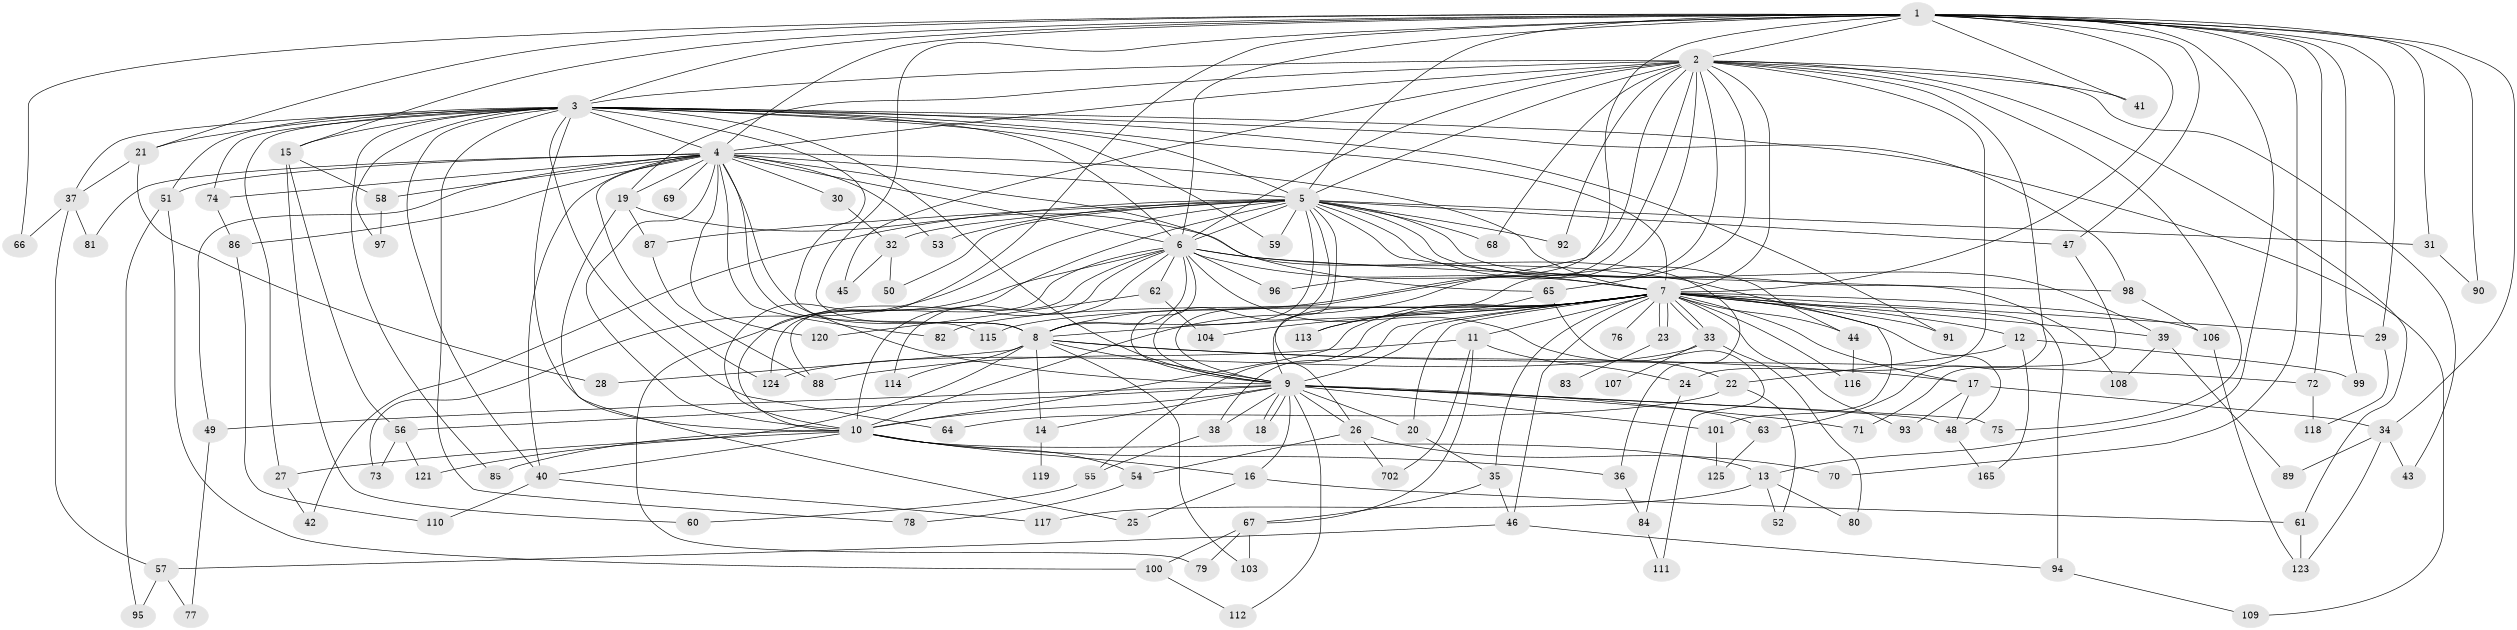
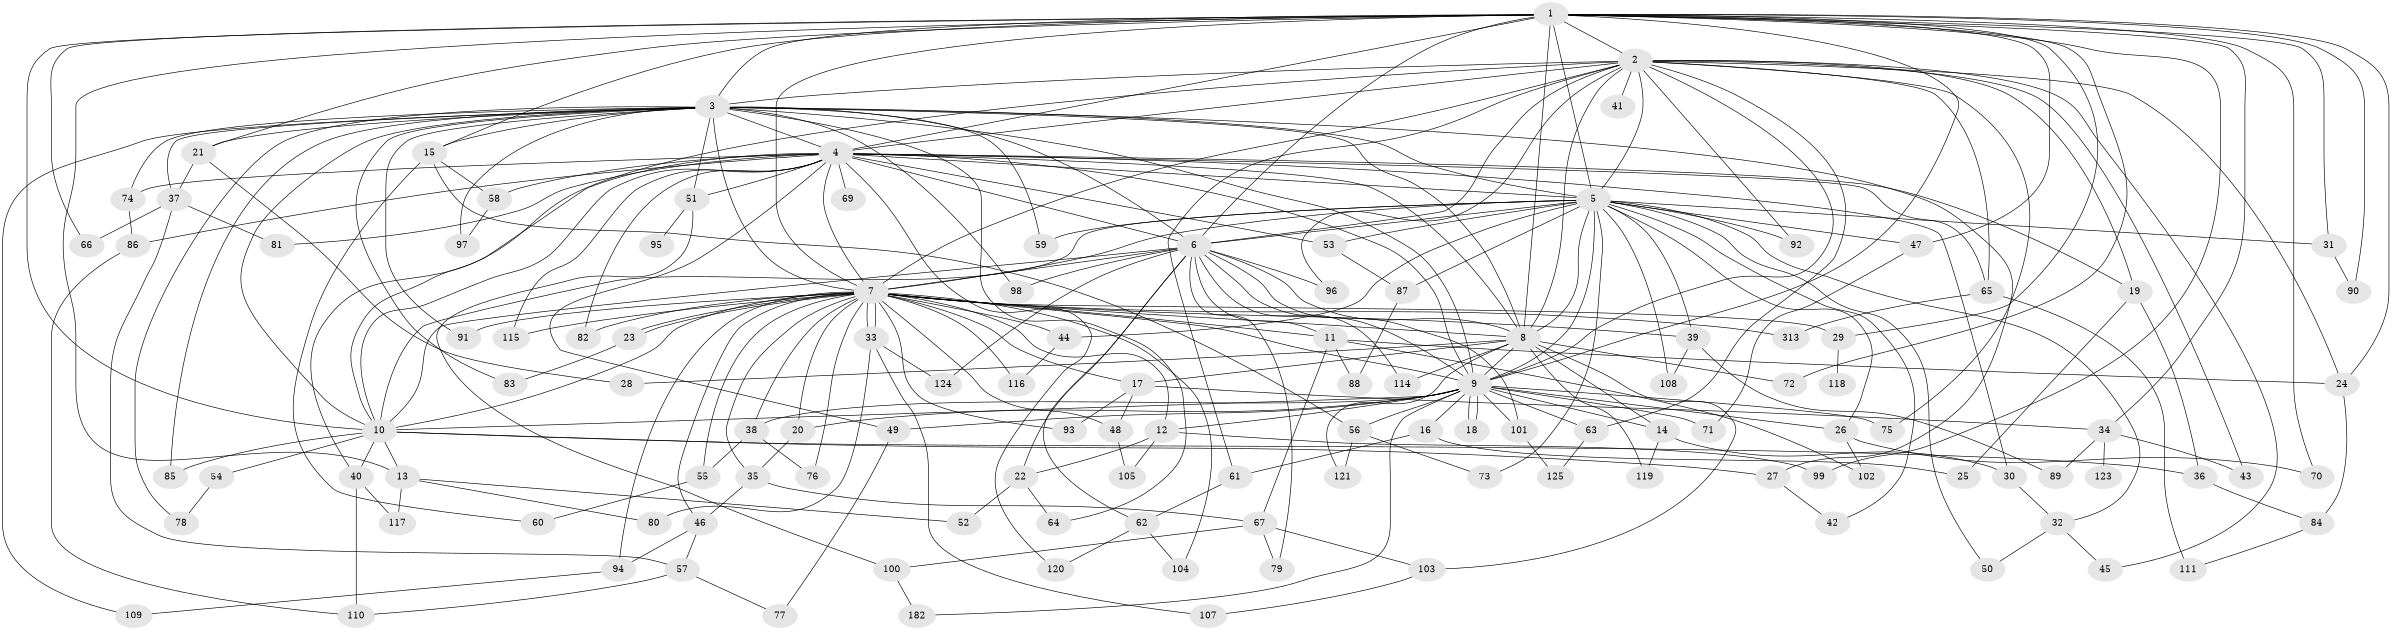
(2029, 60) -> (2305, 39)
(636, 221) -> (1366, 269)
(1493, 246) -> none
(416, 251) -> (389, 140)
(618, 260) -> (1215, 169)
(880, 306) -> (1212, 301)
(1303, 338) -> (1791, 338)
(2211, 338) -> none
(1623, 400) -> (1312, 413)
(2313, 408) -> none
none -> (1605, 412)
(1256, 452) -> none
none -> (782, 454)
none -> (1803, 456)
(1134, 463) -> none
(1390, 477) -> (1867, 477)
(1986, 477) -> (1127, 477)
(2301, 547) -> (1189, 500)
(150, 593) -> (521, 600)
none -> (1320, 599)
(1238, 616) -> (917, 616)
